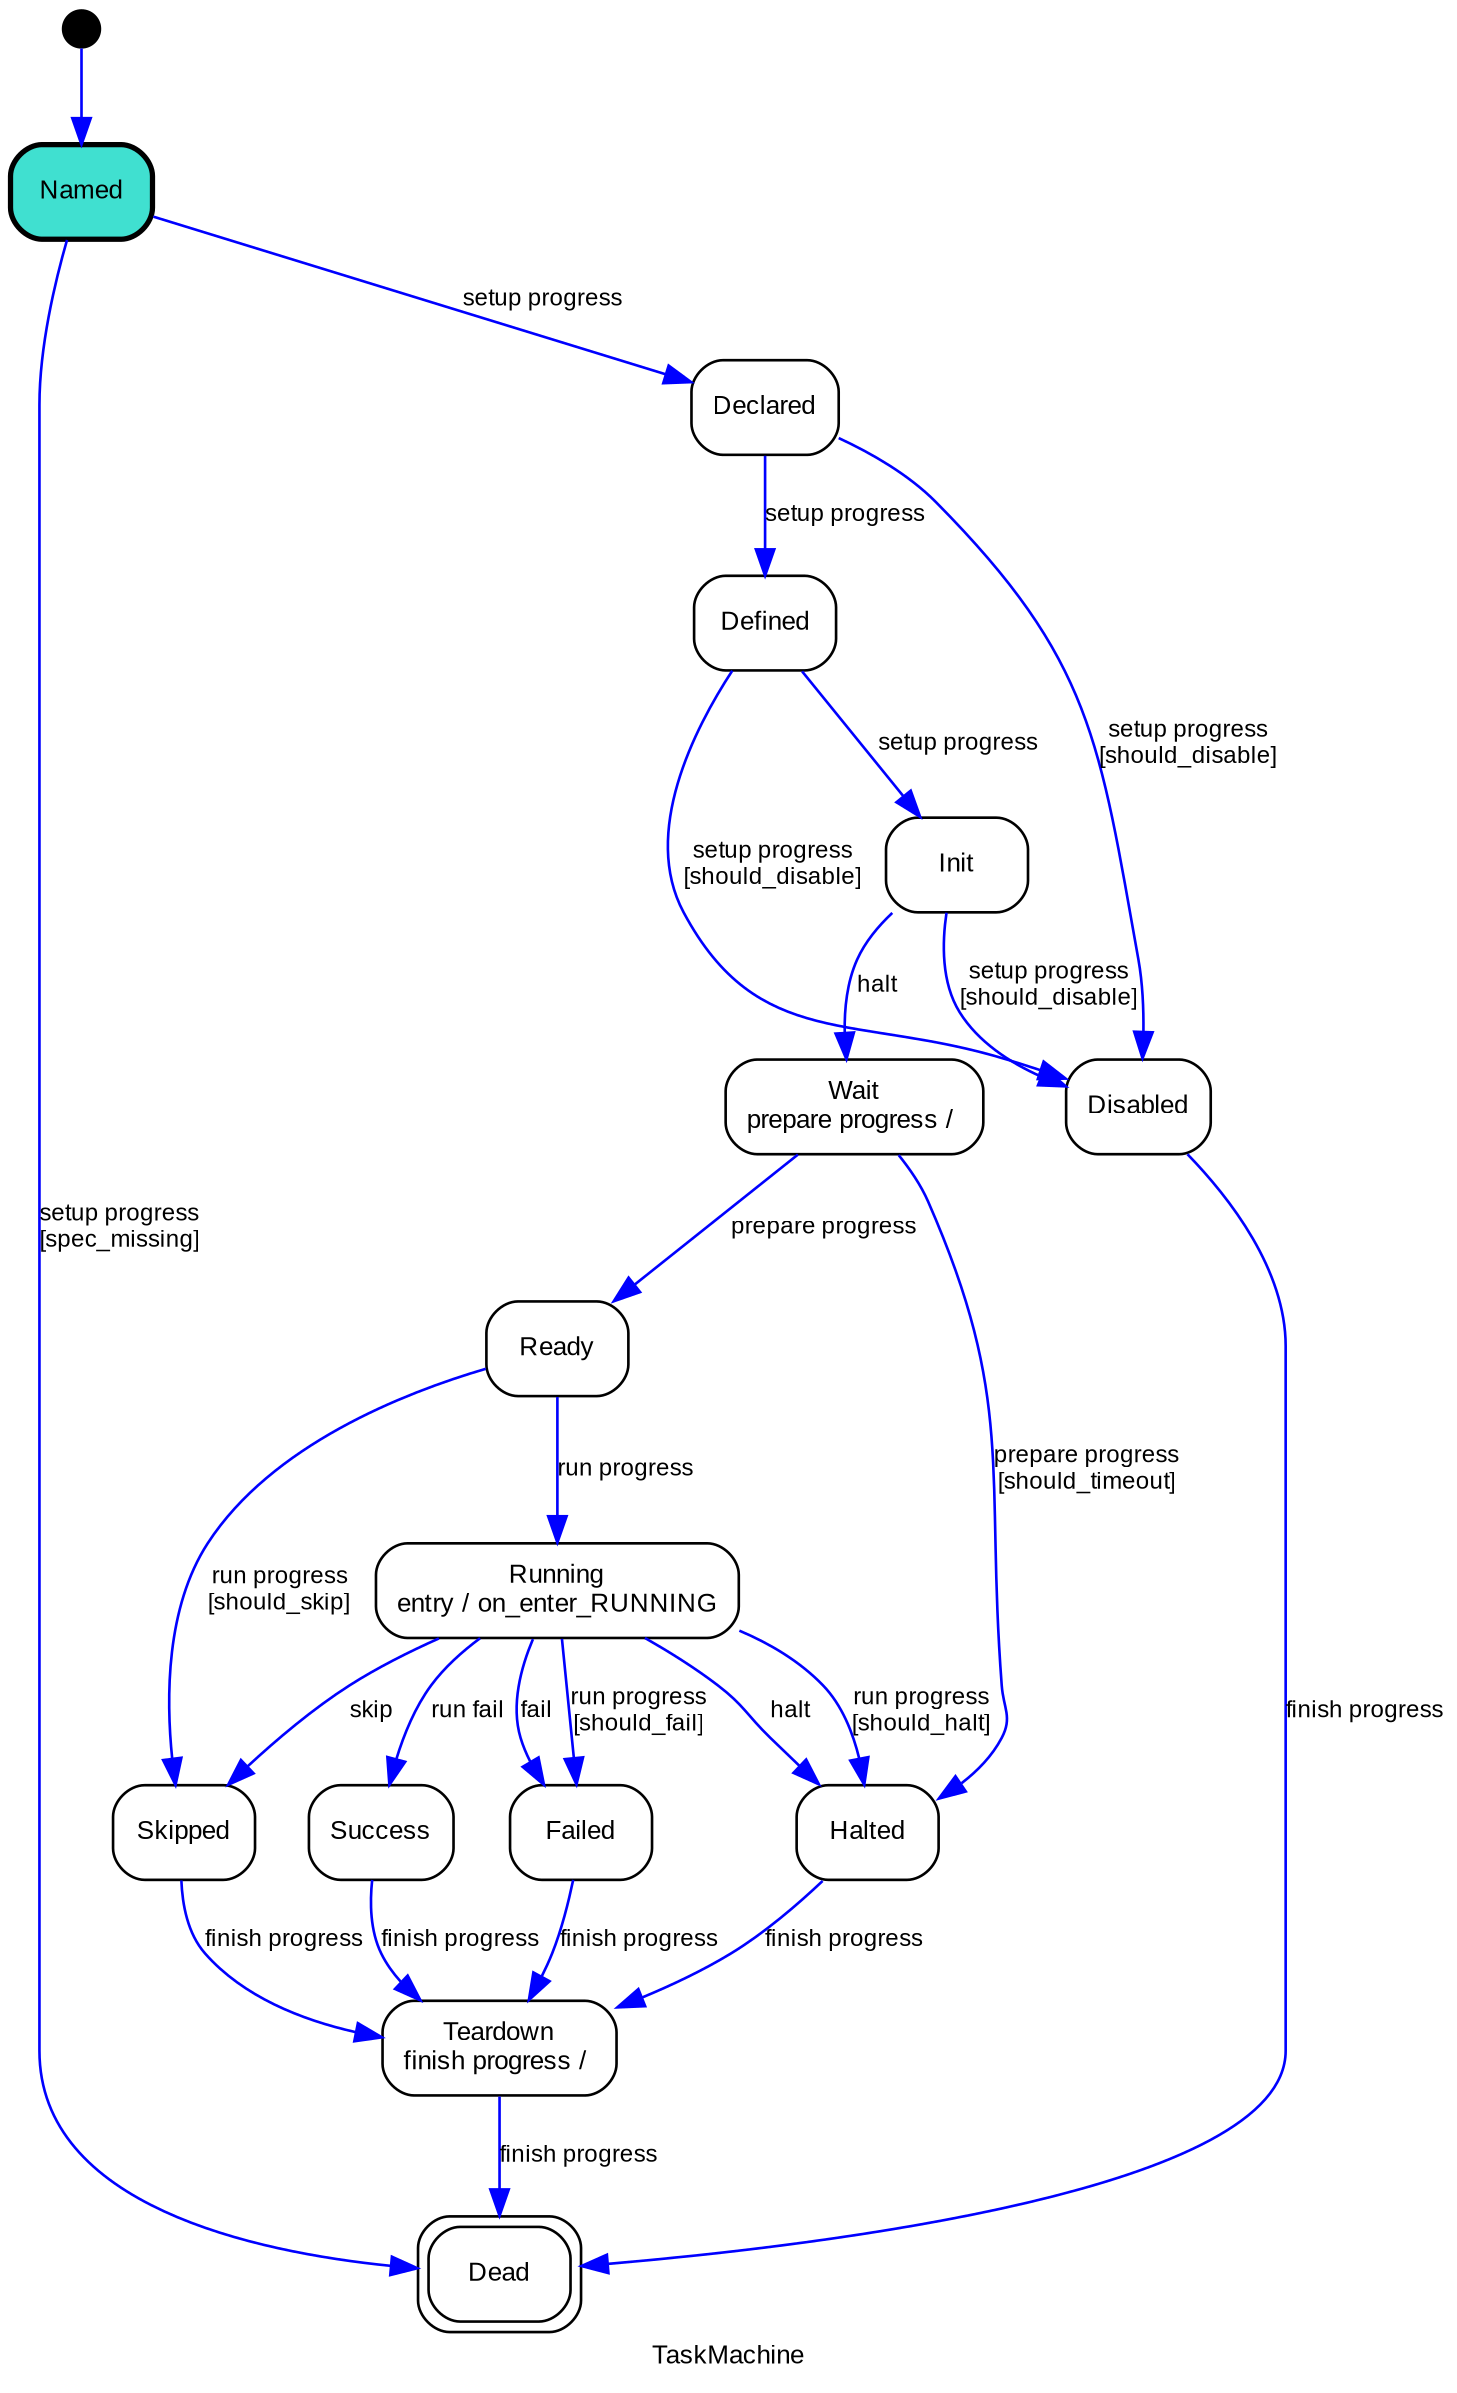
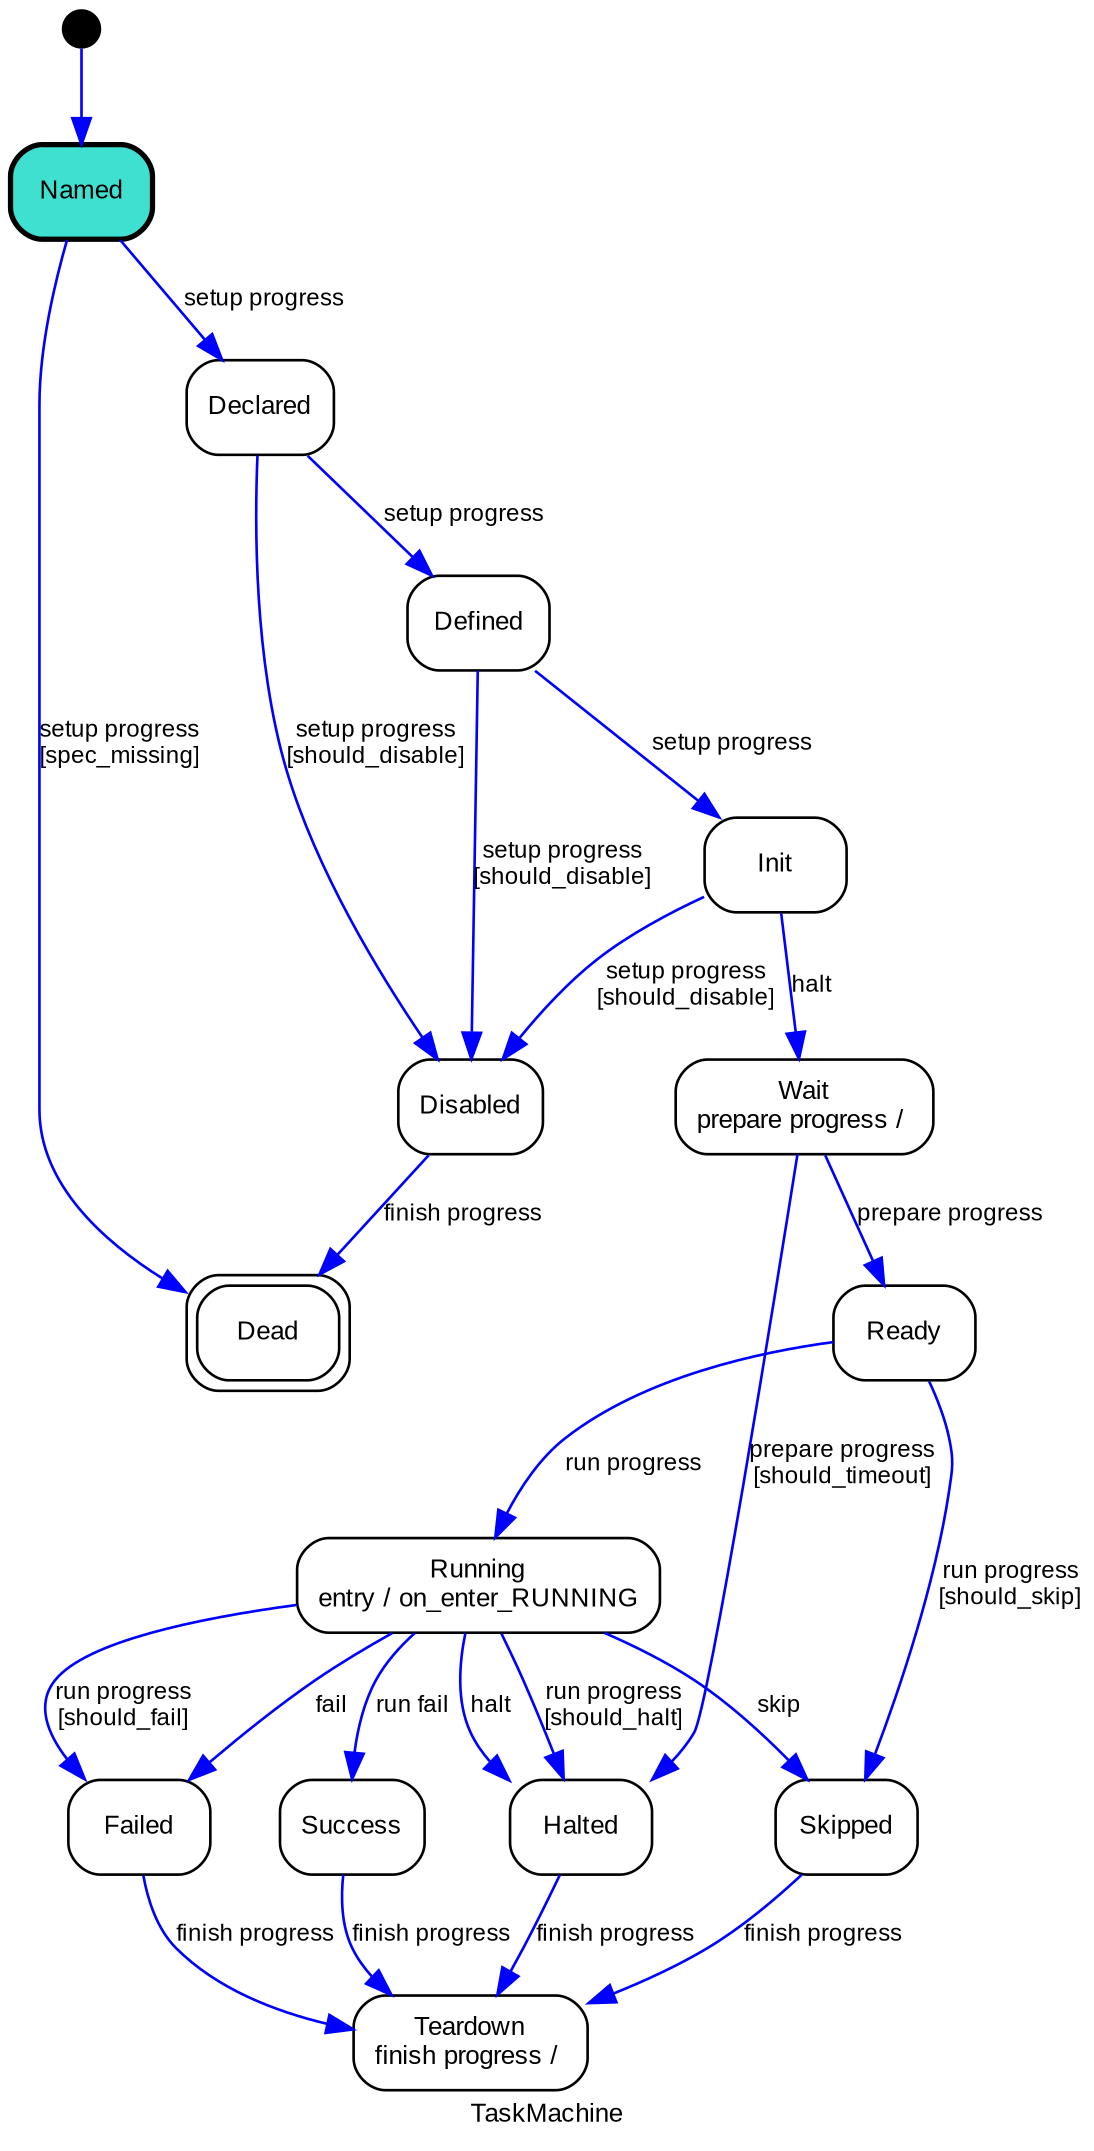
(500, 2143) -> none
